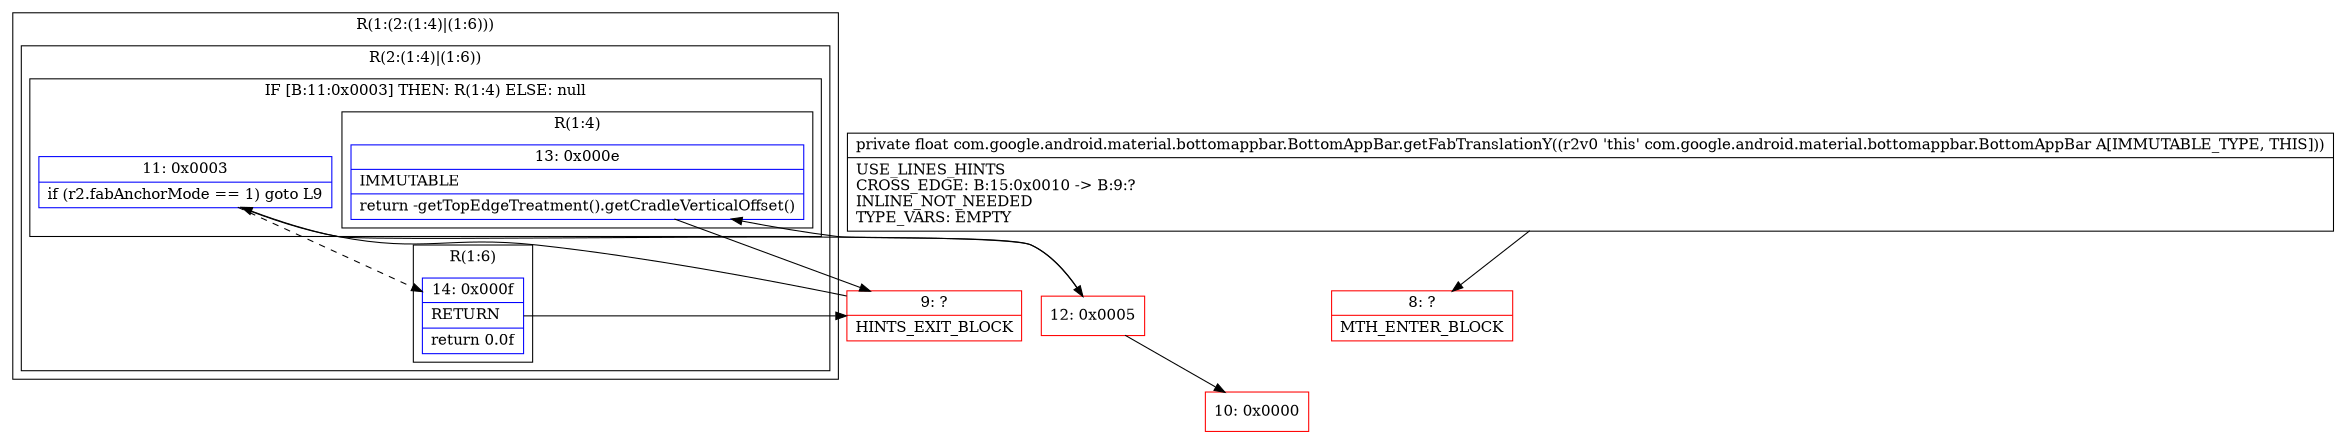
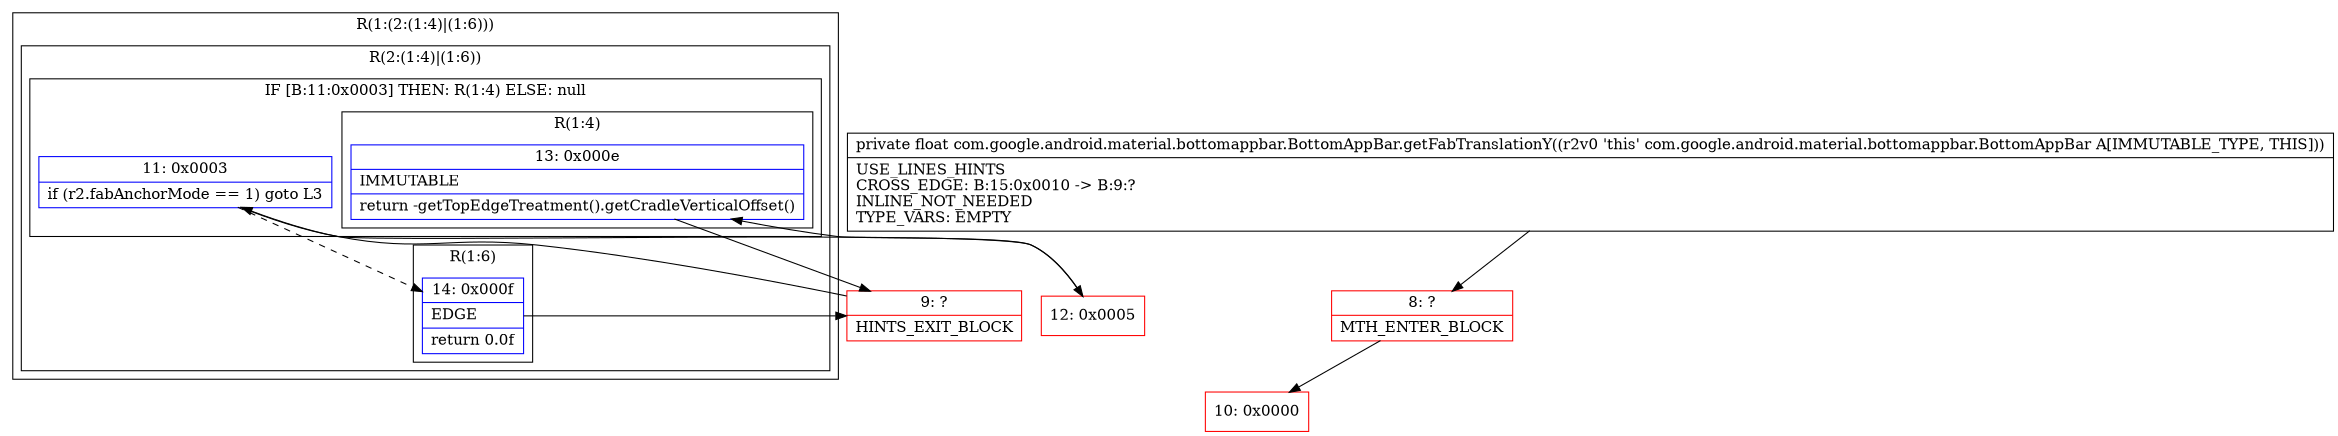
(185, 194) -> (185, 194)
(466, 315) -> (454, 315)
(1170, 361) -> (1340, 364)
